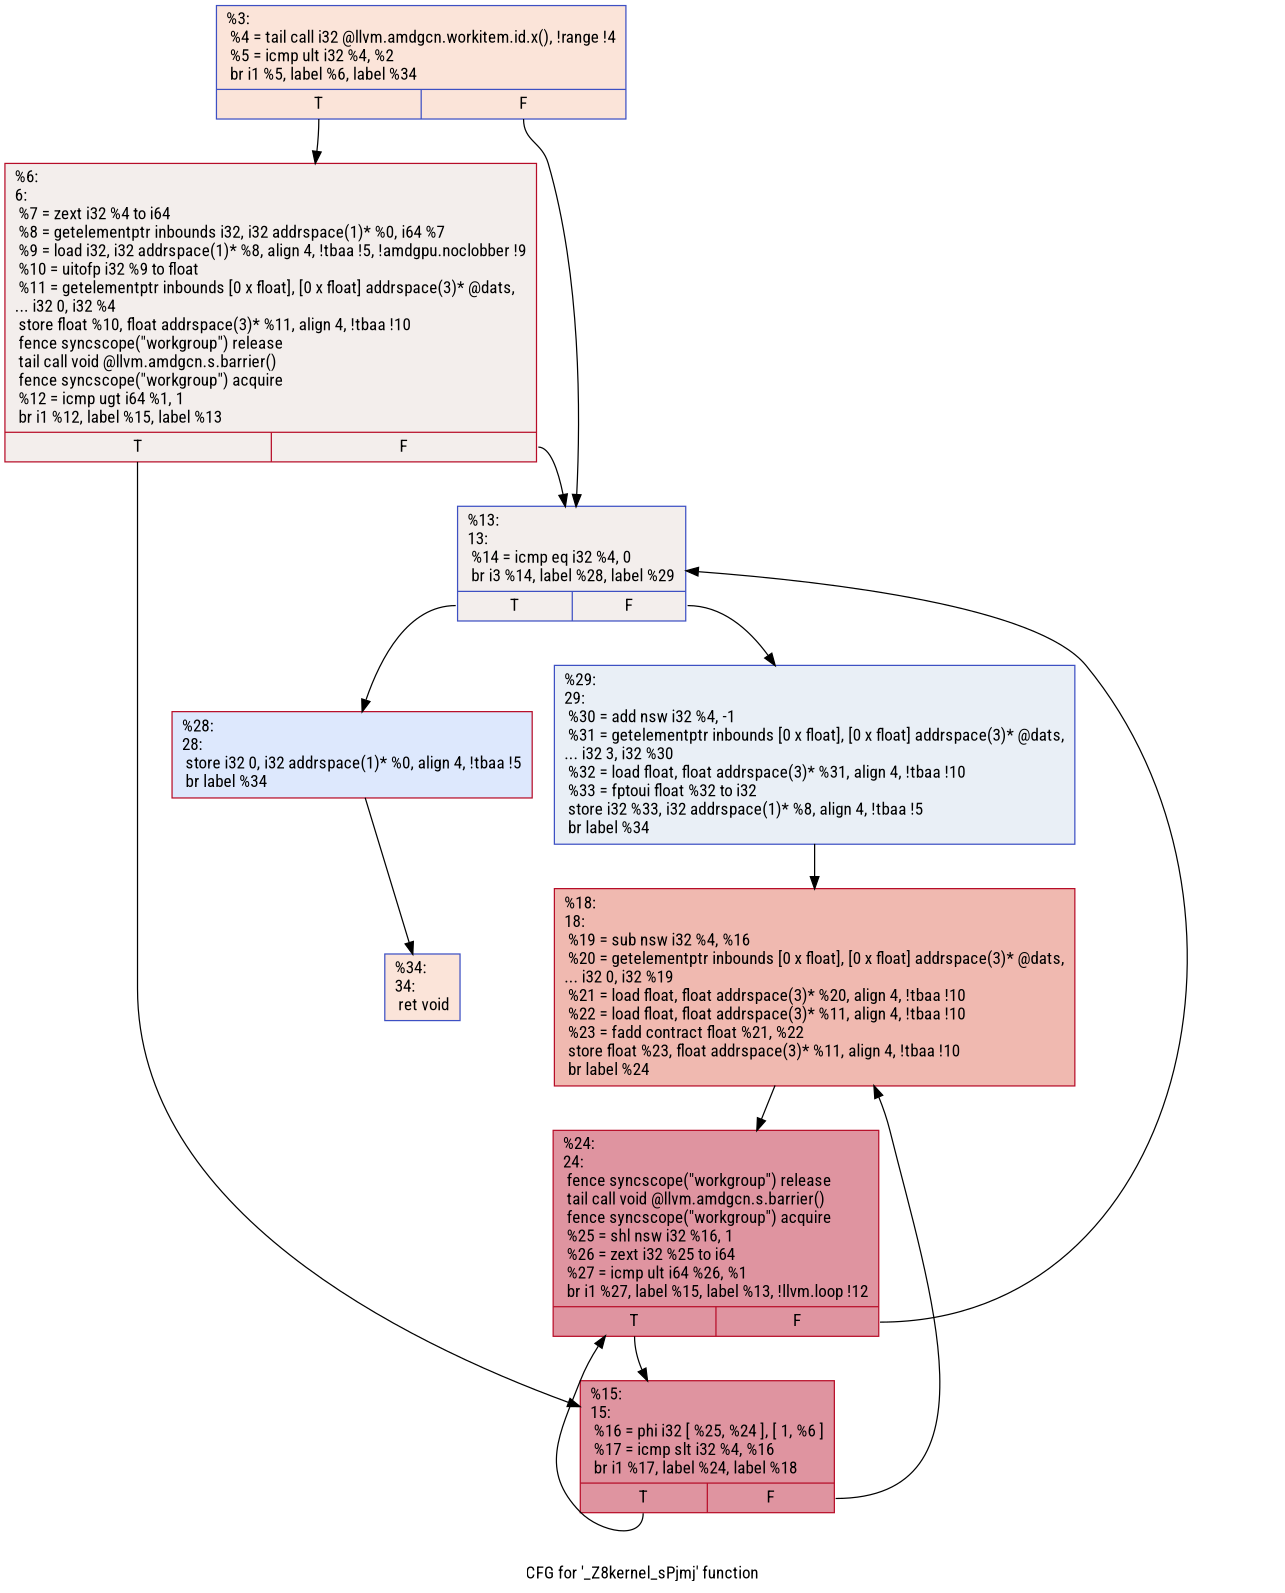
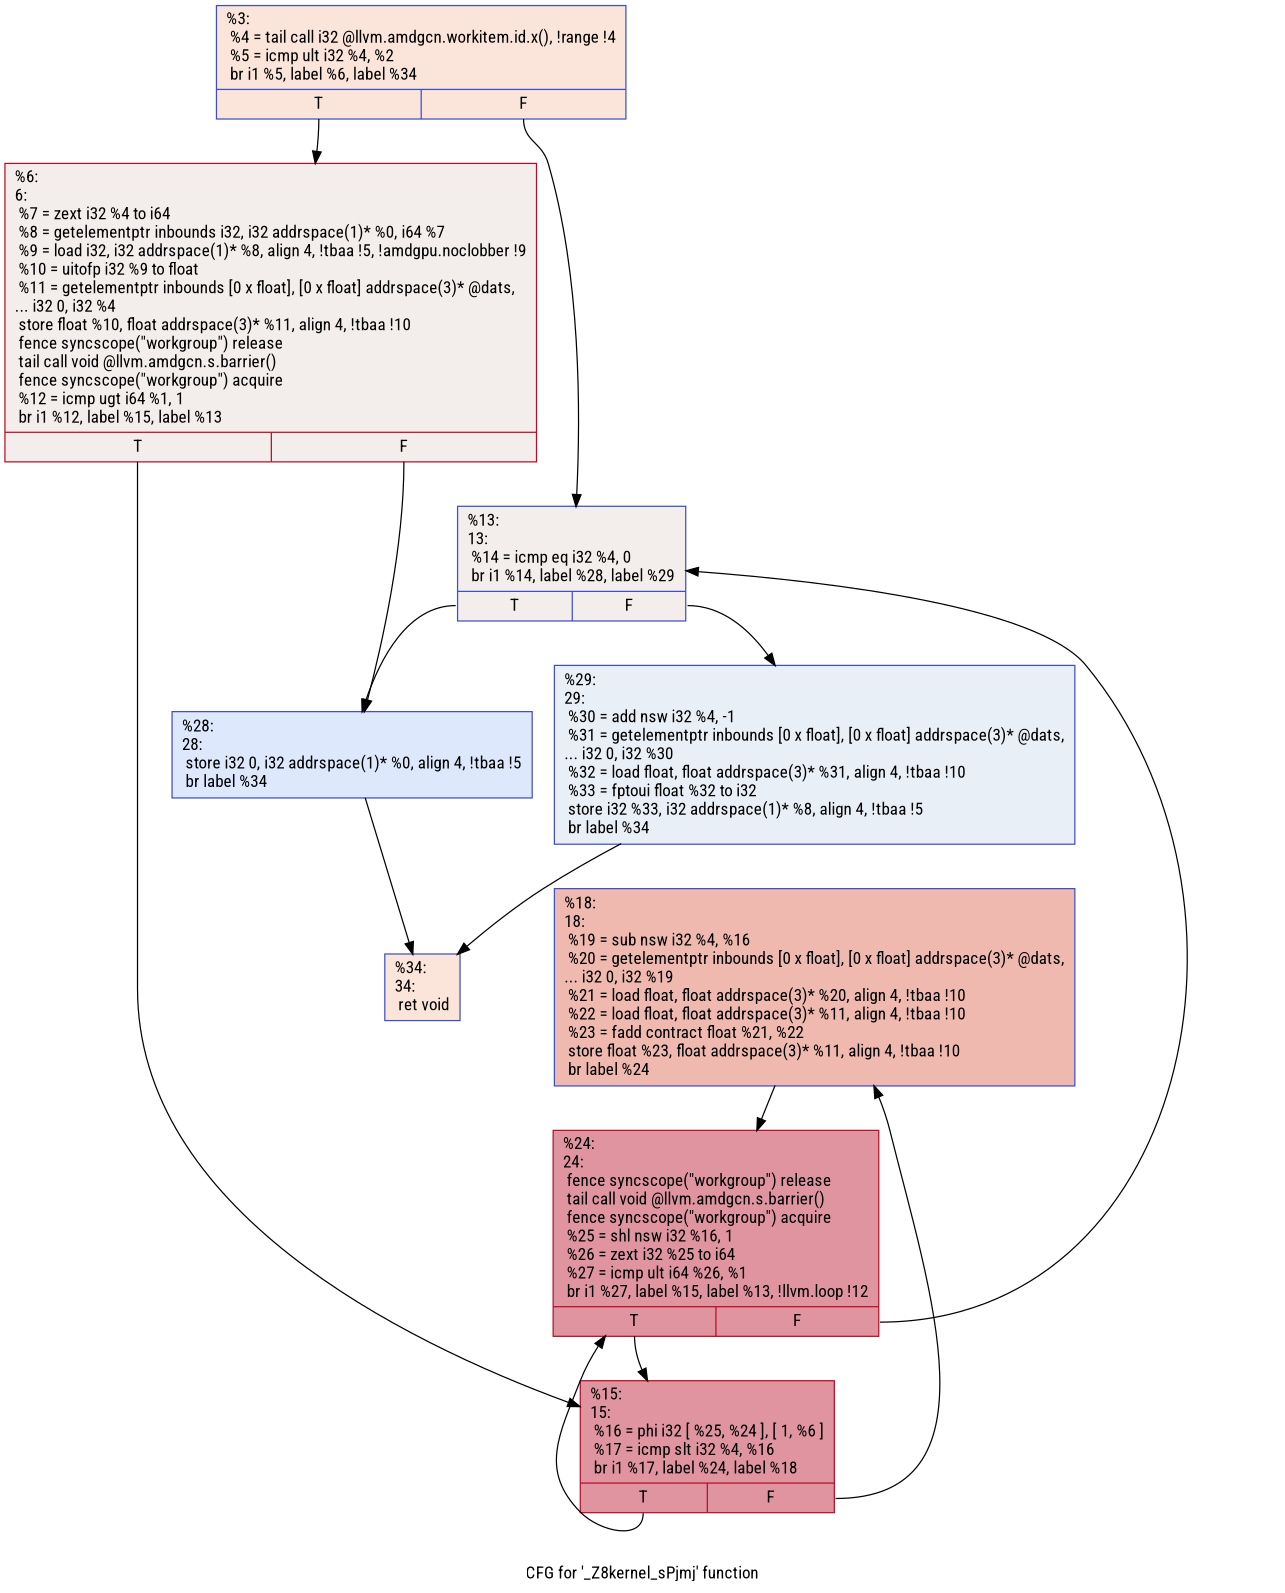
(556, 467) -> (393, 582)
(572, 576) -> (572, 576)
(619, 754) -> (619, 754)
(352, 755) -> (352, 755)
(815, 860) -> (541, 890)
(815, 987) -> (815, 987)
